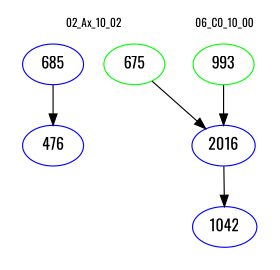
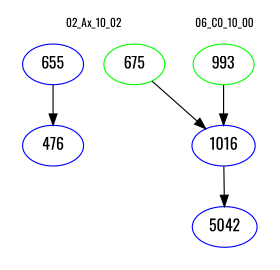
(53, 64) -> (53, 64)
(224, 146) -> (224, 146)
(225, 227) -> (225, 227)
